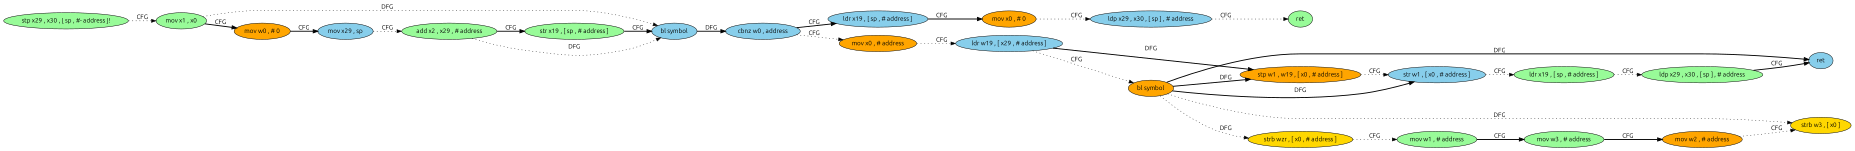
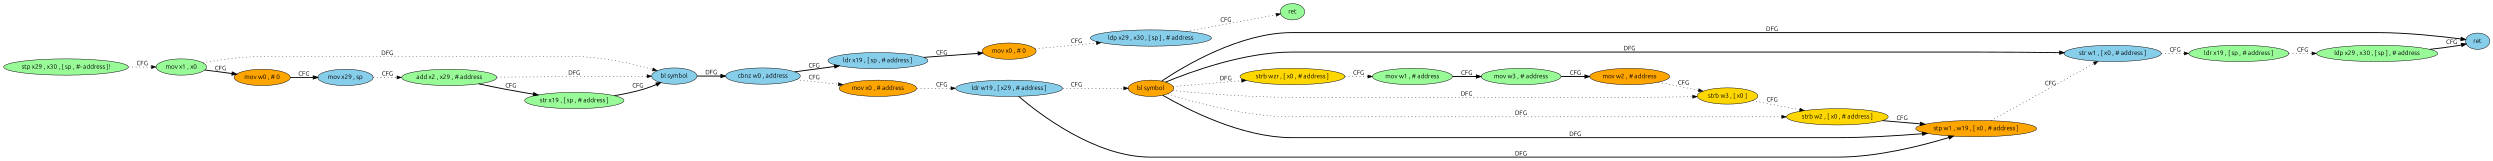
none -> (1837, 117)
